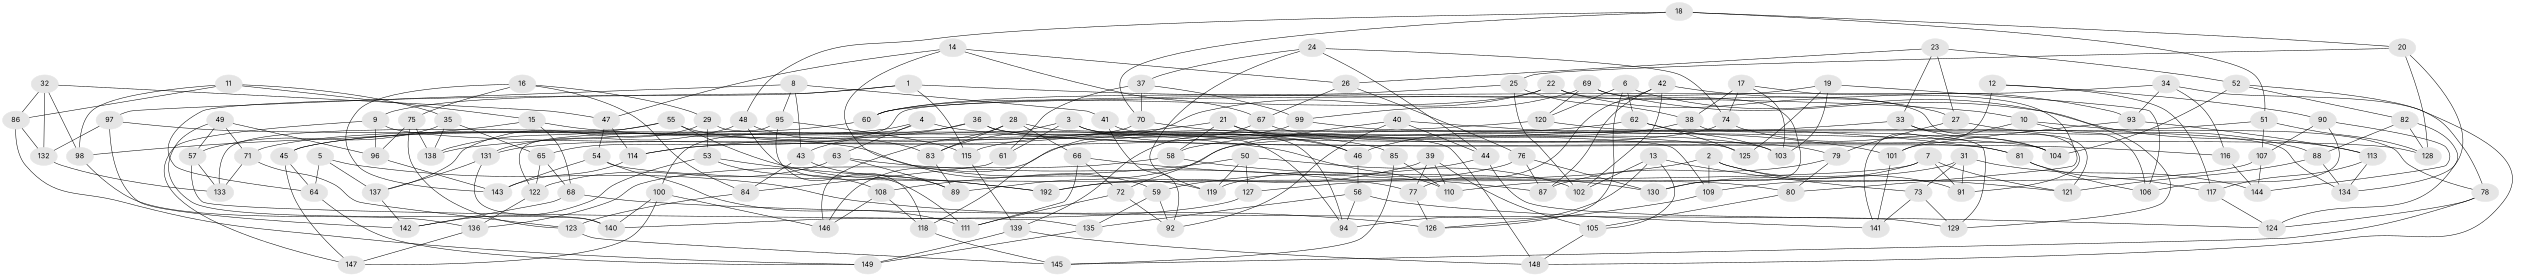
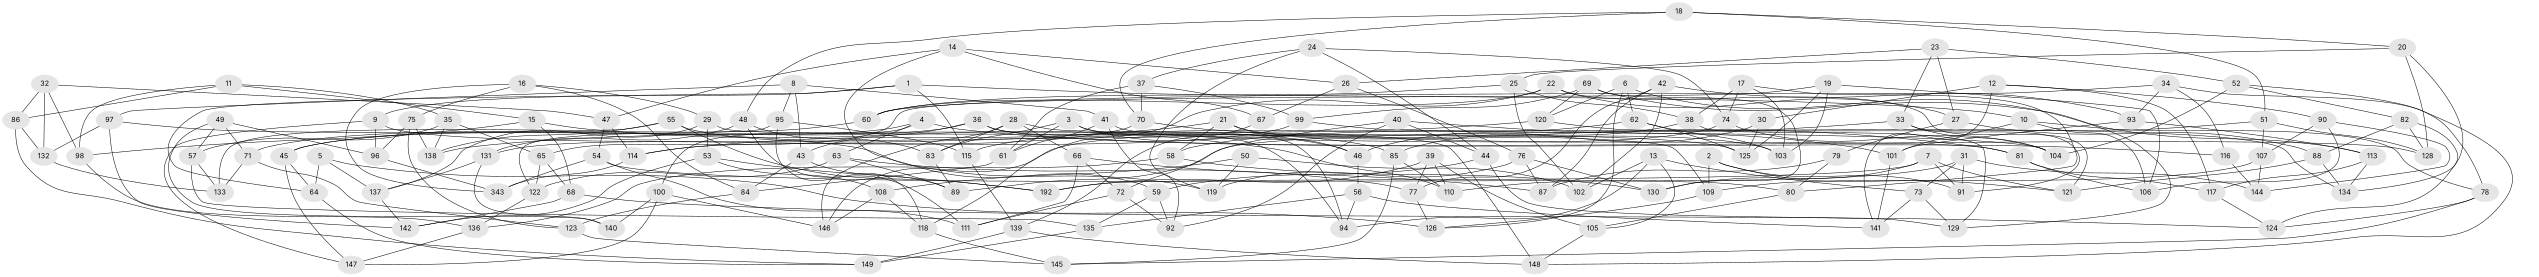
none -> (1762, 120)
none -> (1054, 139)
(1548, 142) -> none
(498, 193) -> (498, 193)
(1248, 193) -> none
